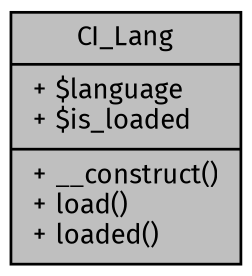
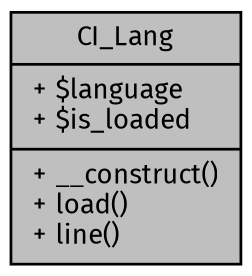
(96, 235) -> (77, 235)
